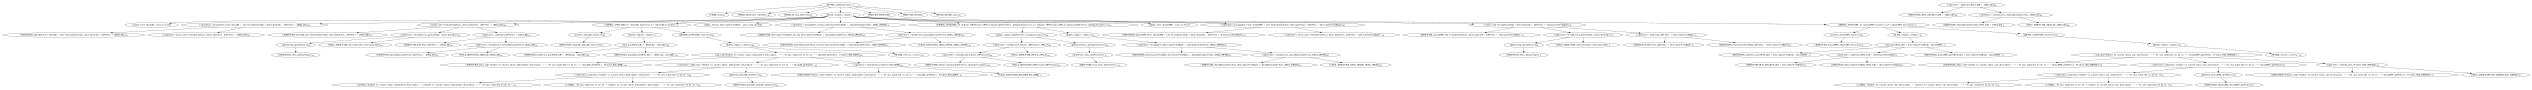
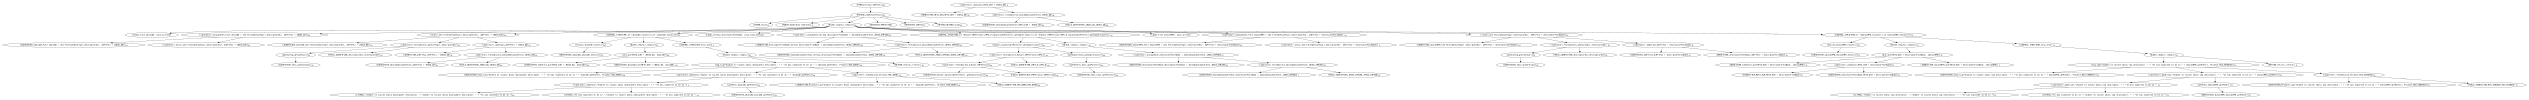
(820, 10) -> (871, 9)
